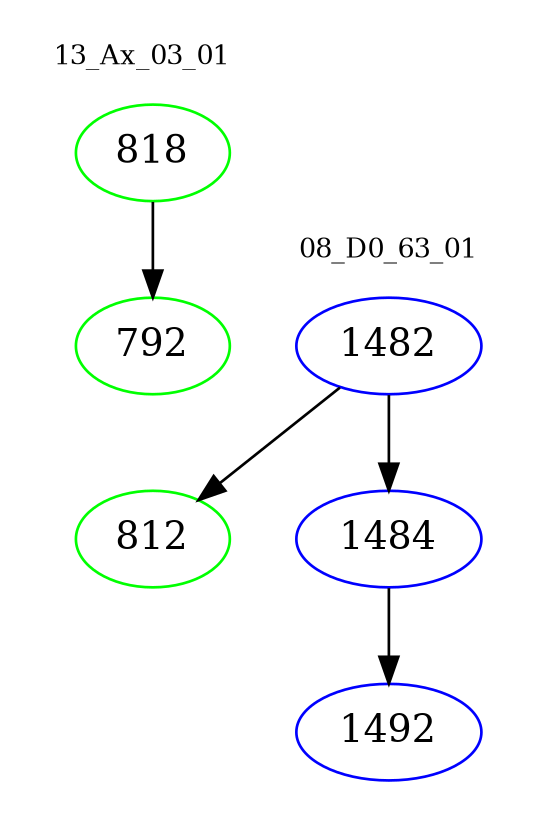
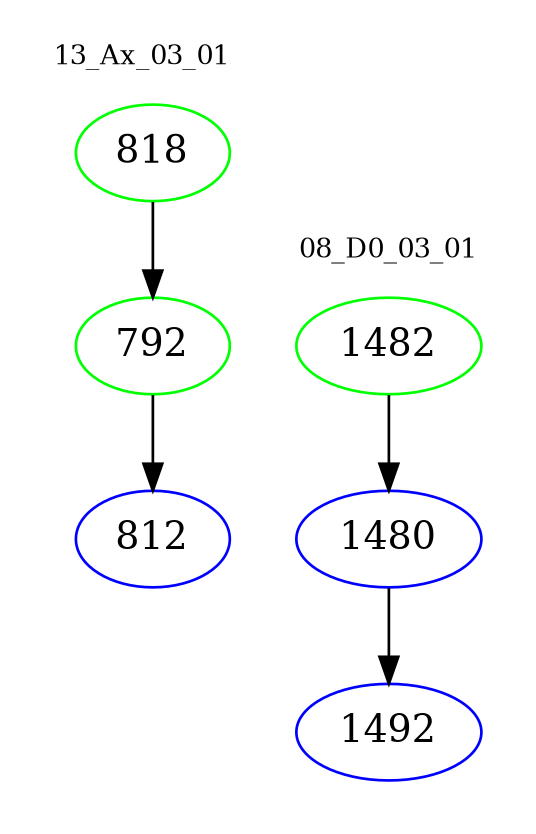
(389, 251) -> (389, 251)
(389, 346) -> (389, 346)
(292, 426) -> (153, 429)
(153, 539) -> (153, 539)
(389, 539) -> (389, 539)
